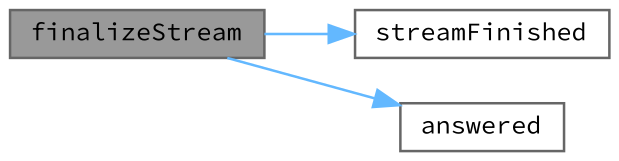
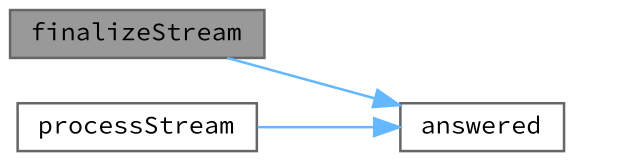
(482, 34) -> none
none -> (137, 127)
